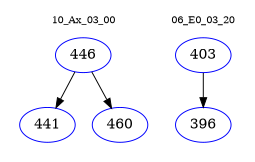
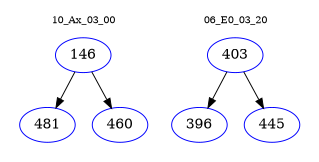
(83, 55) -> (83, 55)
(47, 125) -> (47, 125)
none -> (272, 125)
